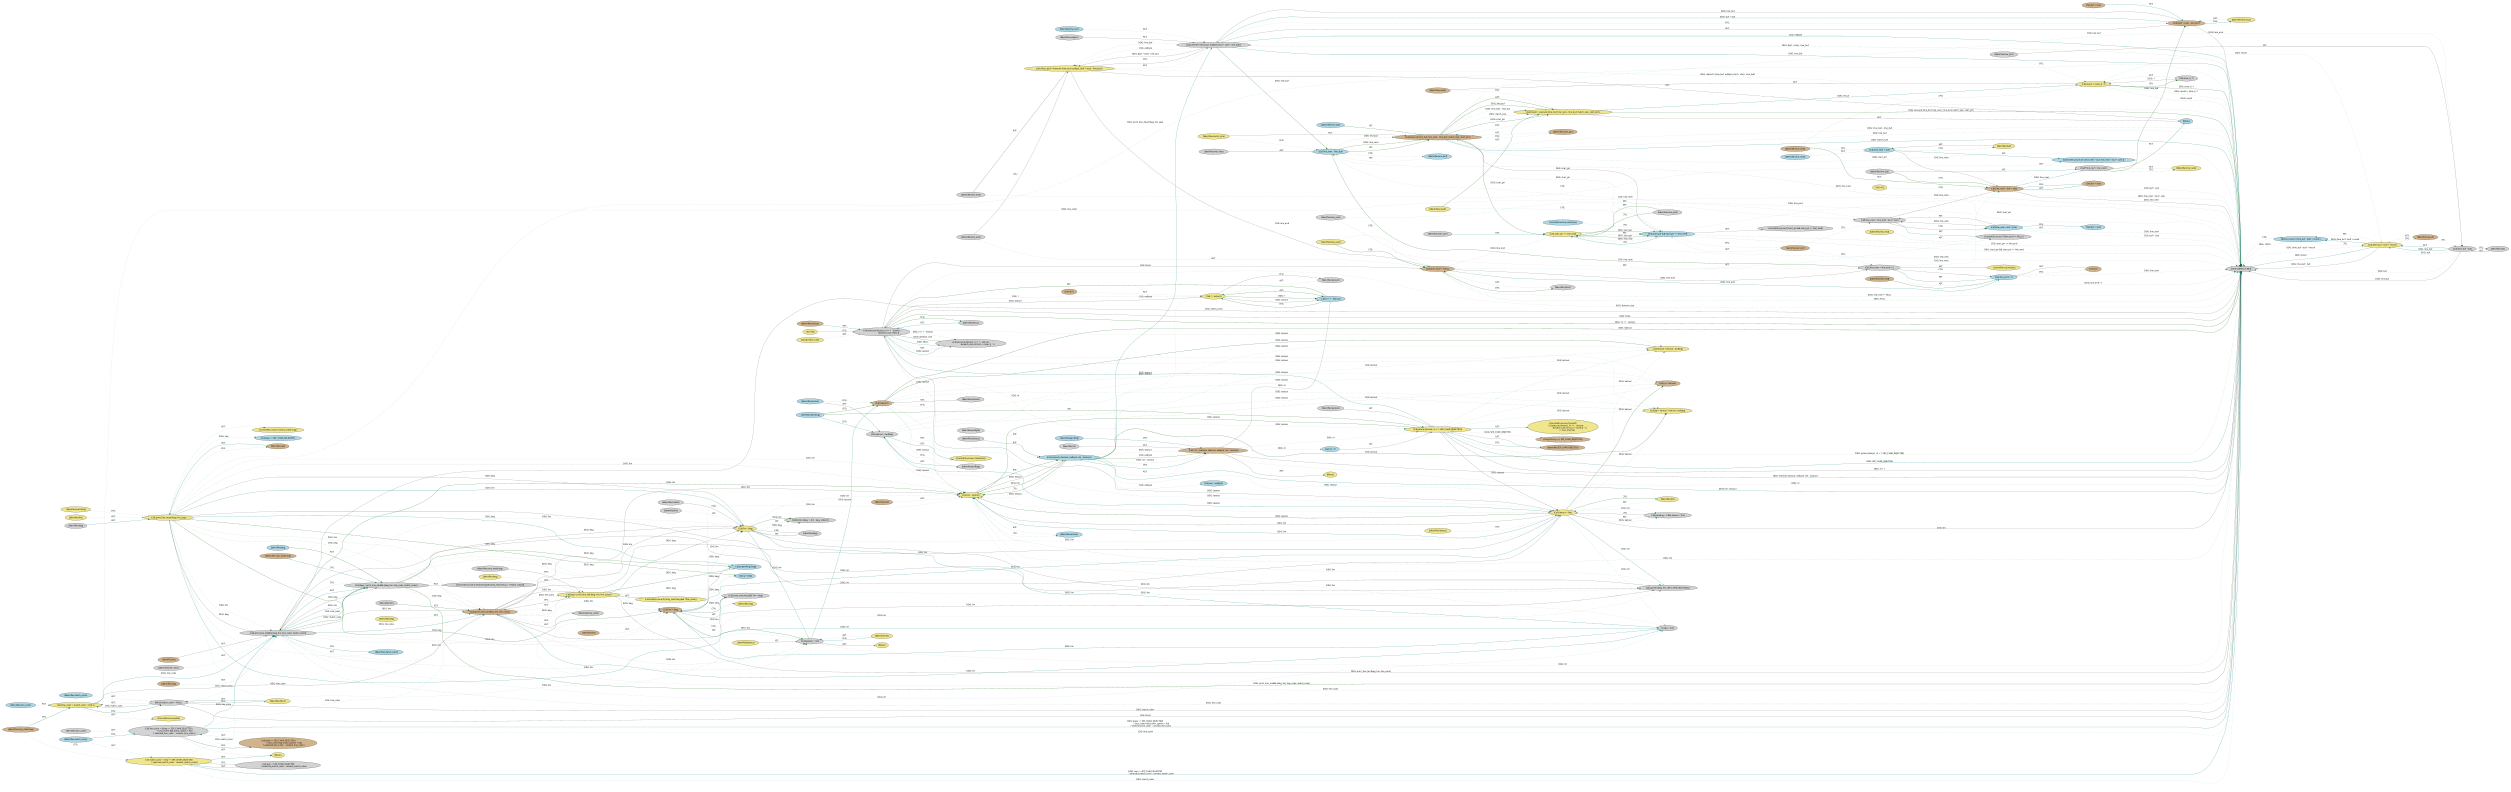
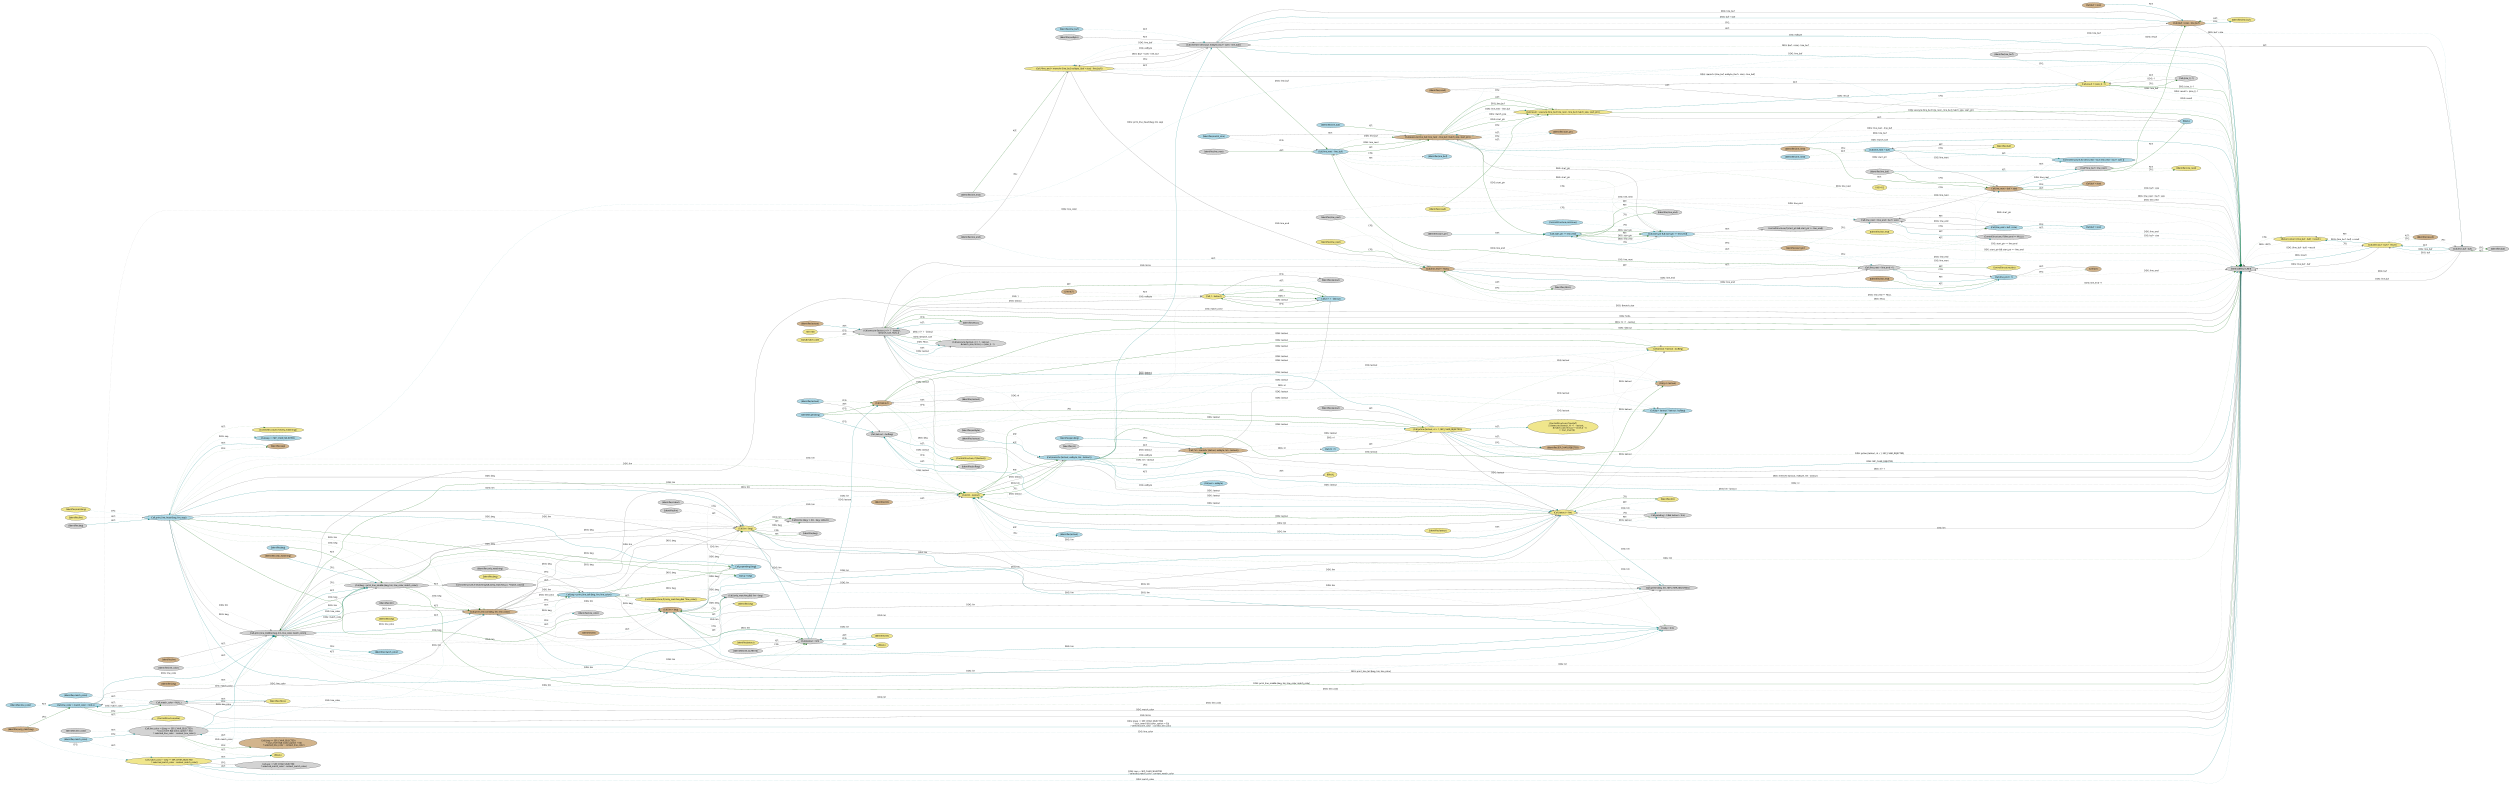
(2216, 32) -> (2216, 32)
(2303, 55) -> (2137, 55)
(1214, 136) -> (1214, 136)
(1563, 234) -> (1563, 234)
(2301, 239) -> (2301, 239)
(1358, 401) -> (1307, 434)
(1668, 411) -> (1668, 411)
(923, 438) -> (923, 438)
(1563, 439) -> none
(169, 518) -> (169, 518)
(589, 595) -> (589, 595)
none -> (746, 651)
(169, 703) -> (169, 703)
(76, 705) -> (76, 705)
